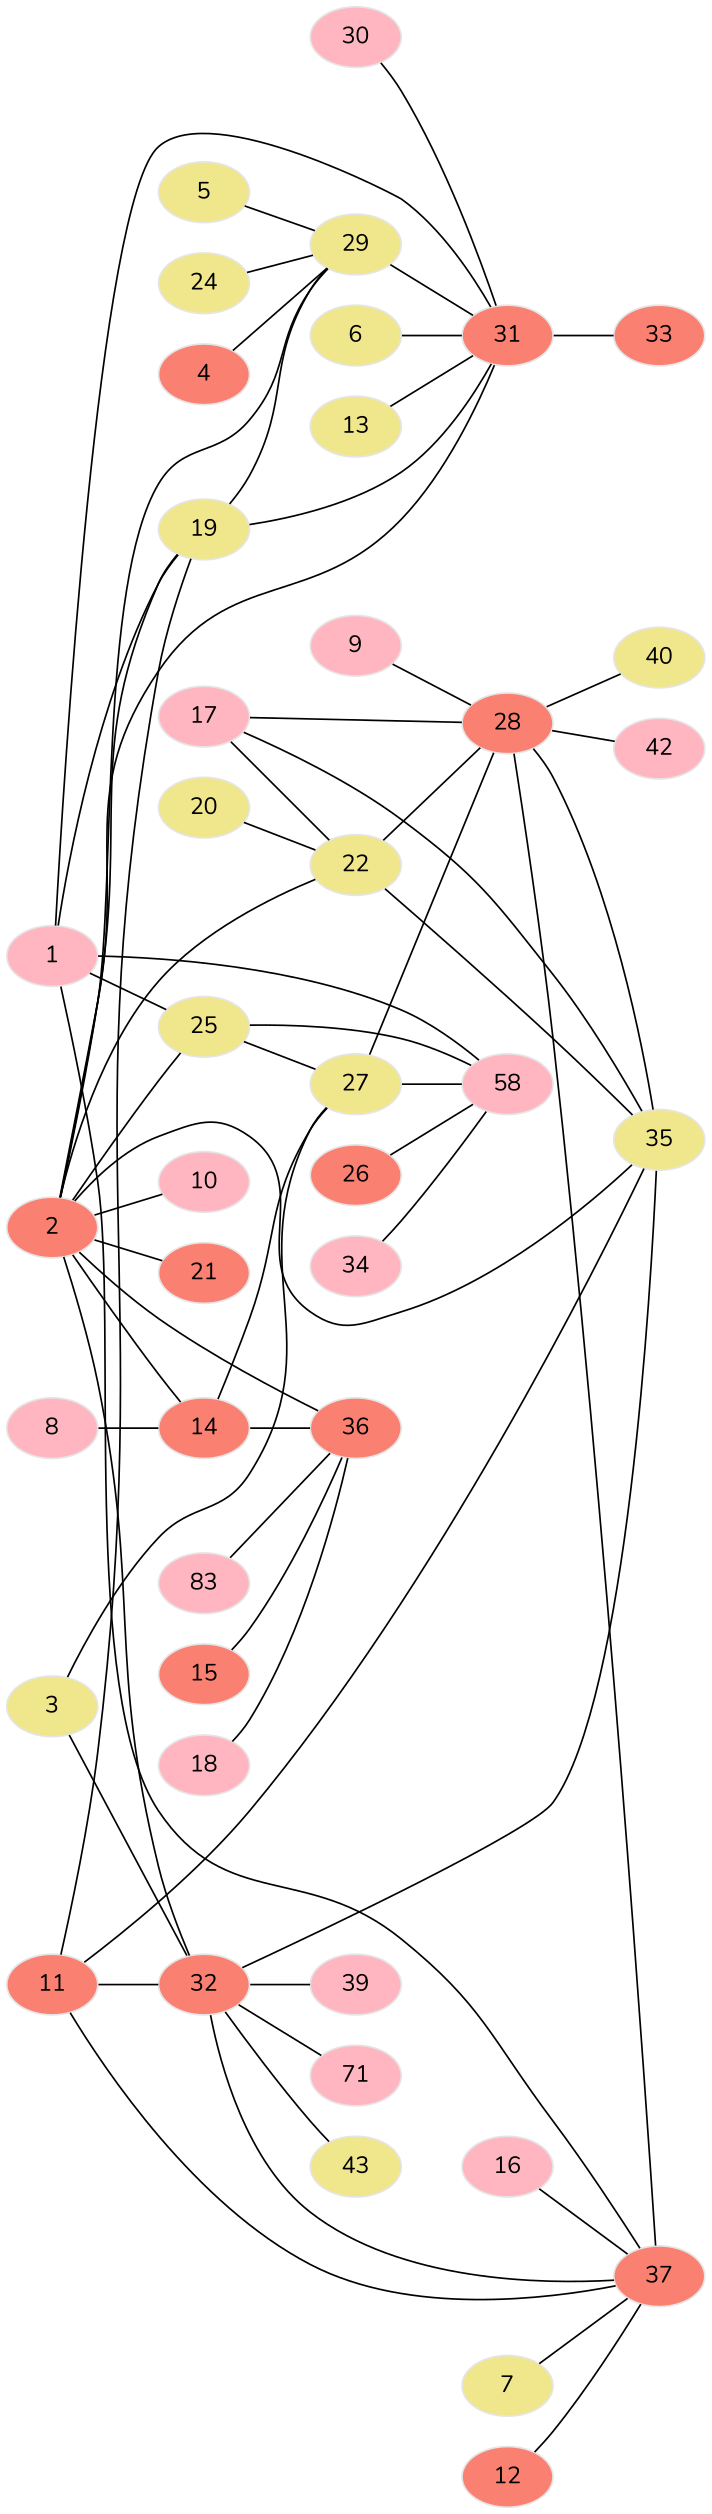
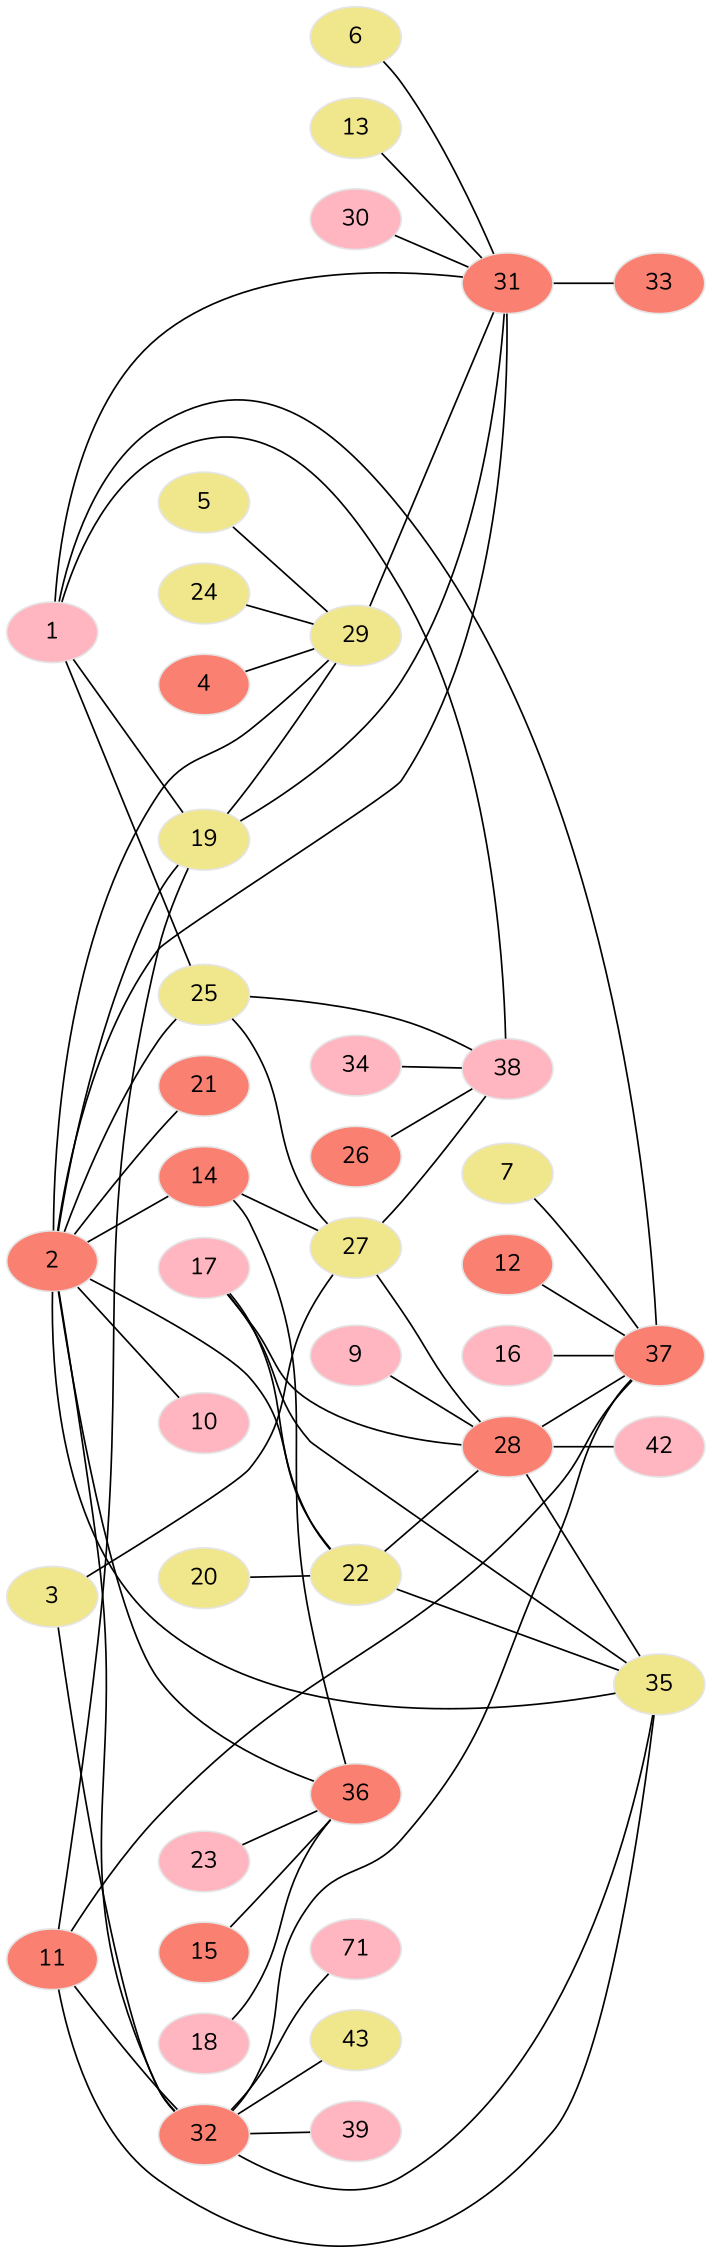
(659, 658) -> none
(508, 1084) -> (508, 1069)
(52, 1428) -> none
(204, 1583) -> (204, 1861)
